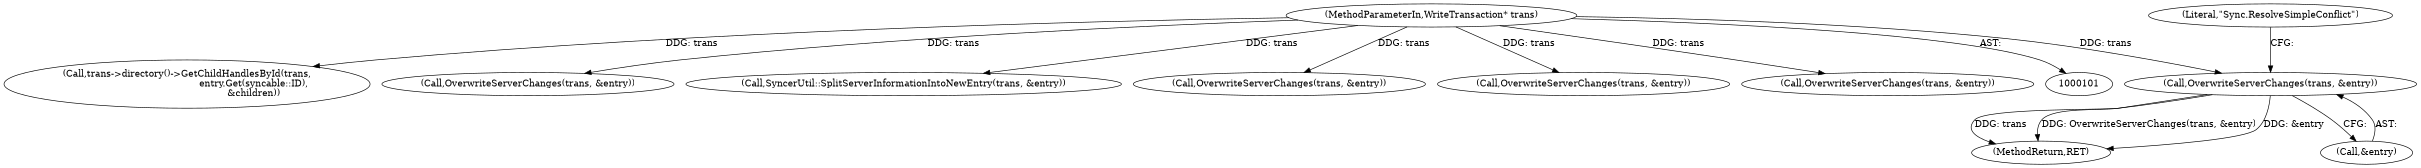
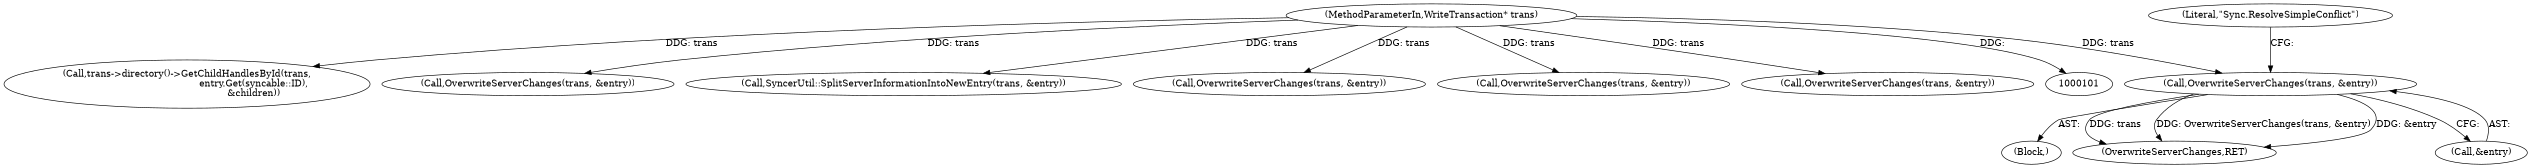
(1992, 43) -> (1994, 43)
none -> (2031, 153)
(2041, 153) -> (2175, 153)
